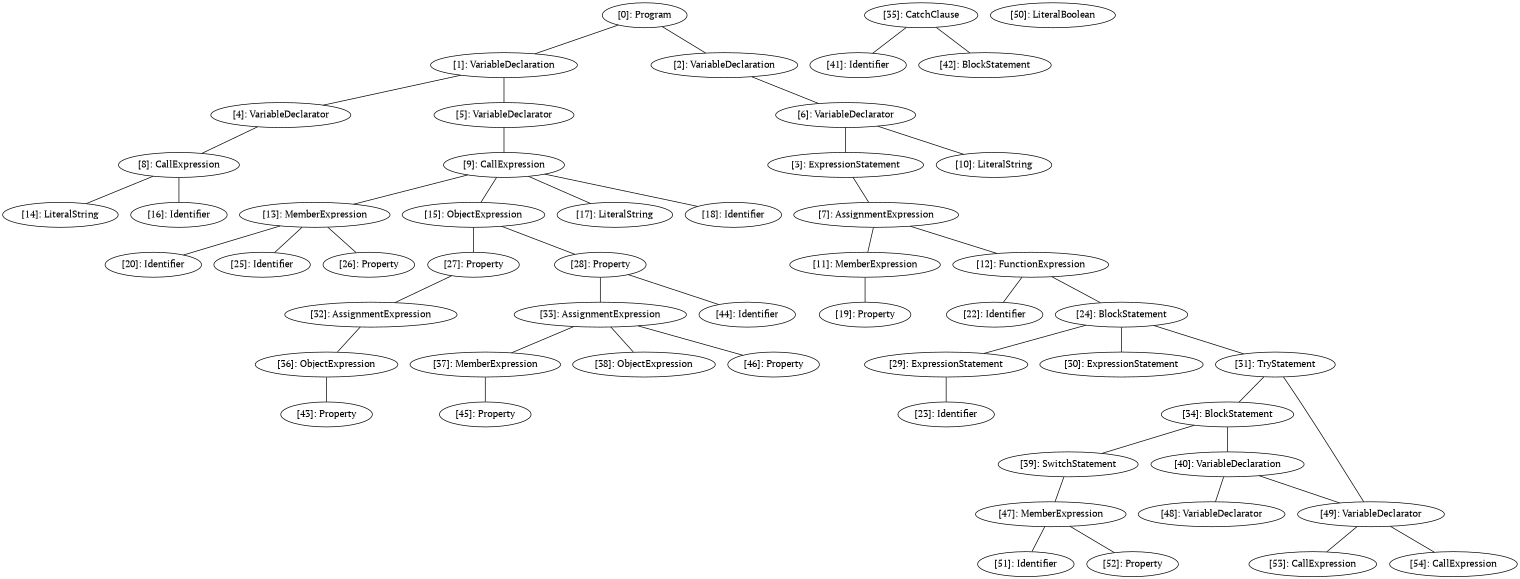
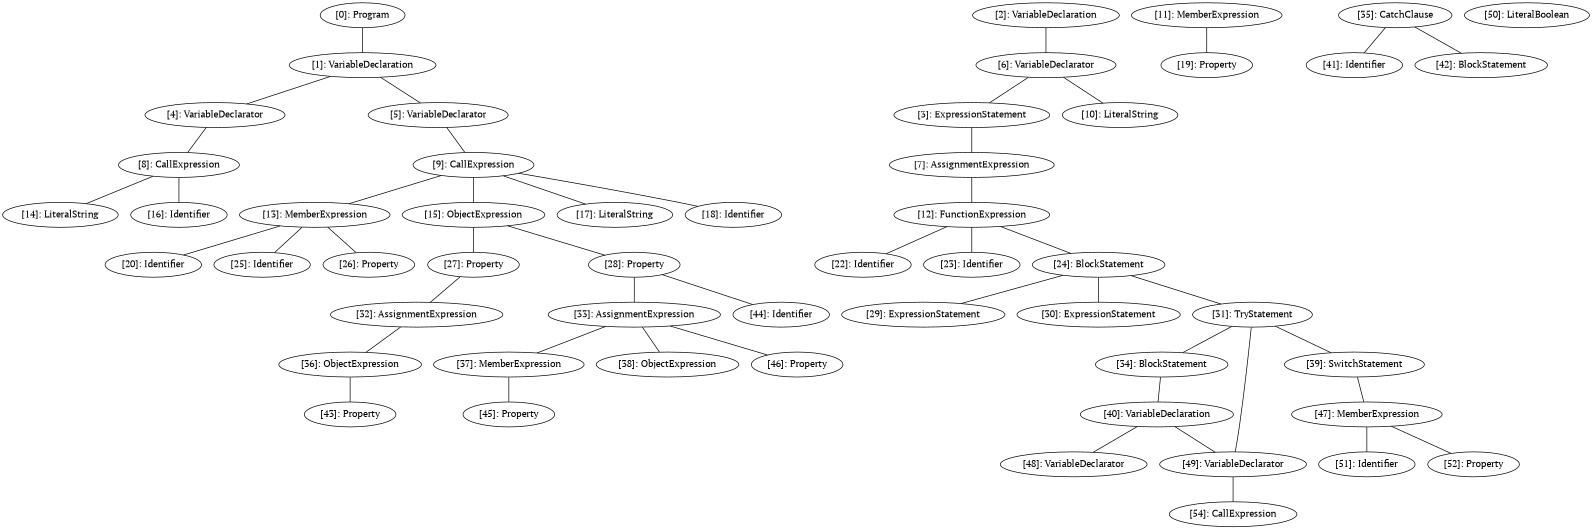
(684, 40) -> none
(871, 240) -> none
(946, 390) -> (972, 240)
(1148, 439) -> (1303, 339)
(1313, 564) -> none
